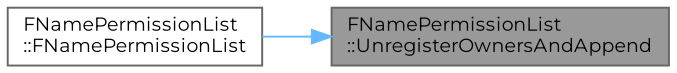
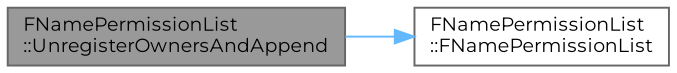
(287, 37) -> (370, 37)
